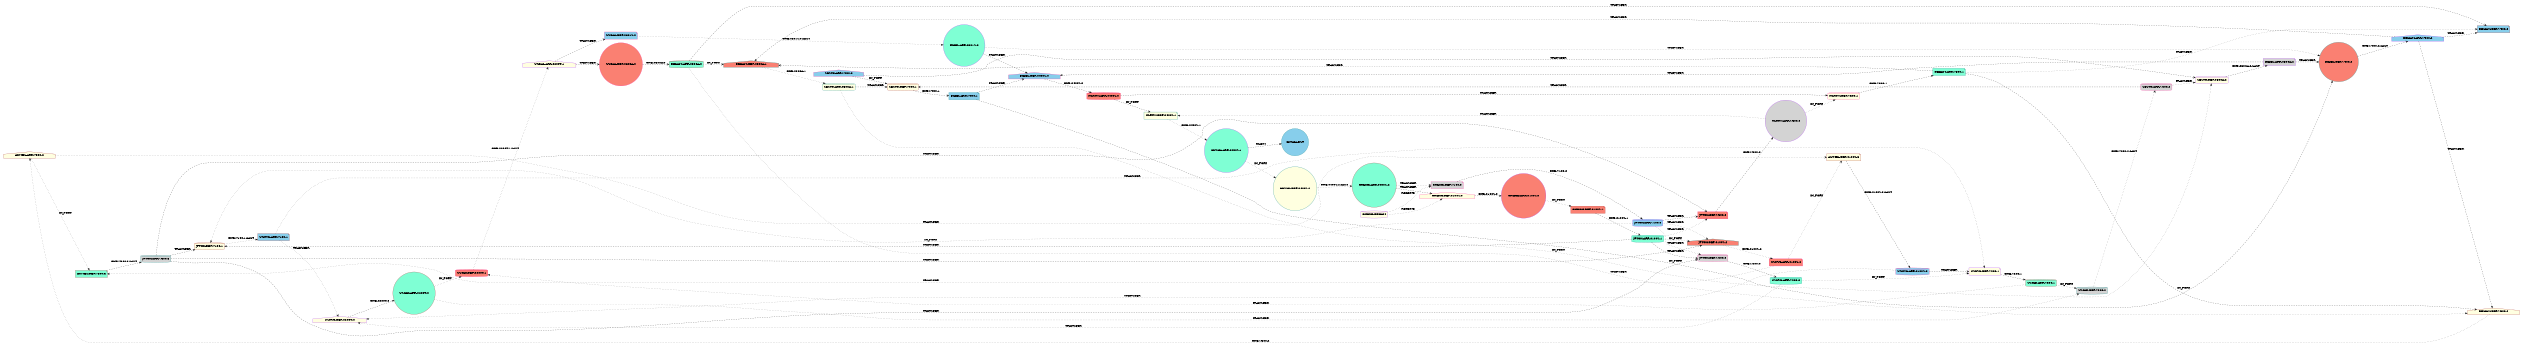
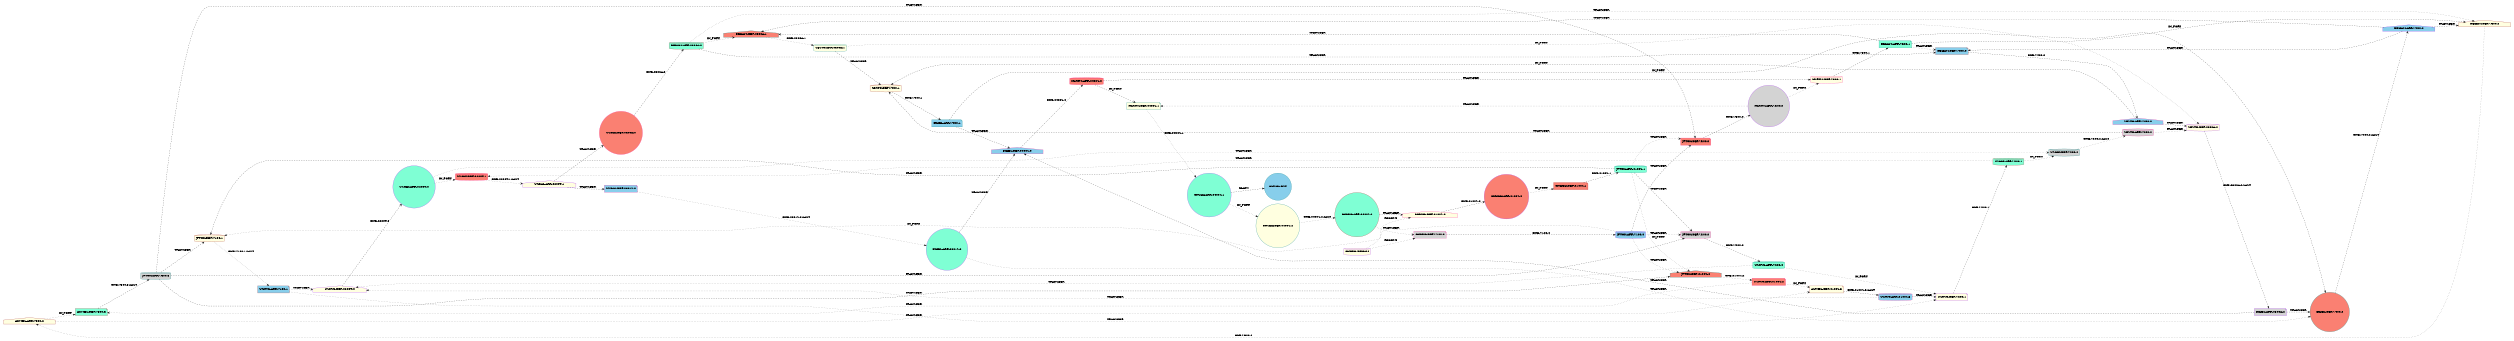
none -> (2068, 61)
(414, 293) -> (414, 187)
